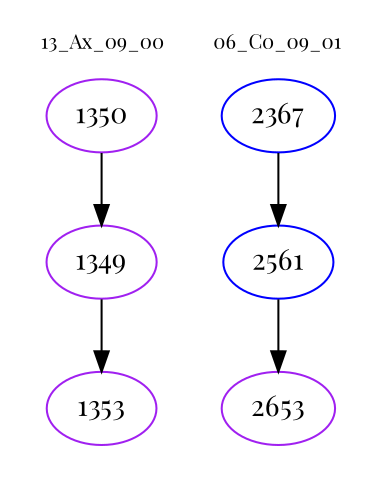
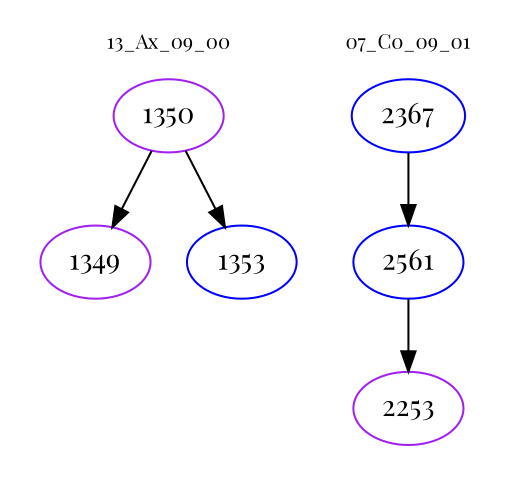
(278, 44) -> (408, 44)
(102, 325) -> (201, 180)
(102, 408) -> (242, 262)
(278, 408) -> (408, 408)
